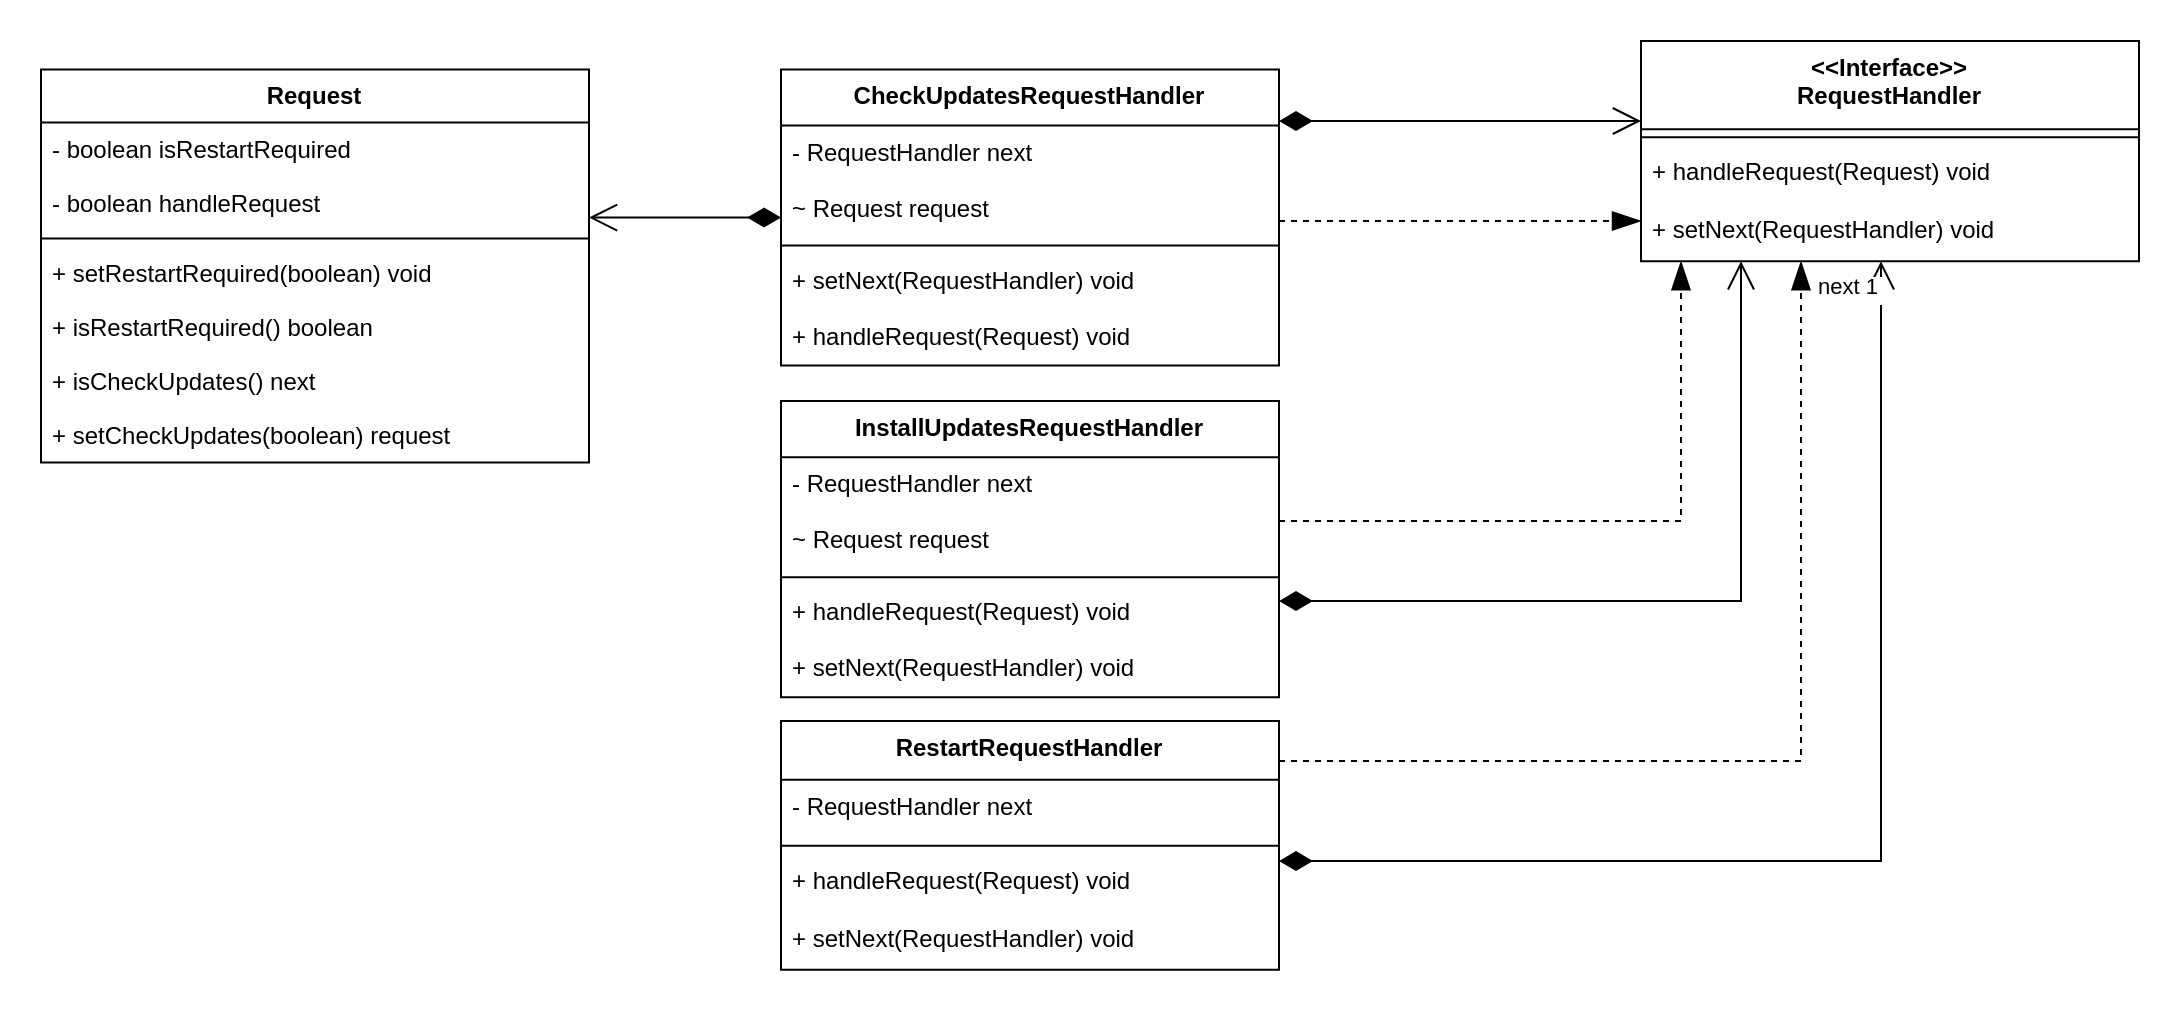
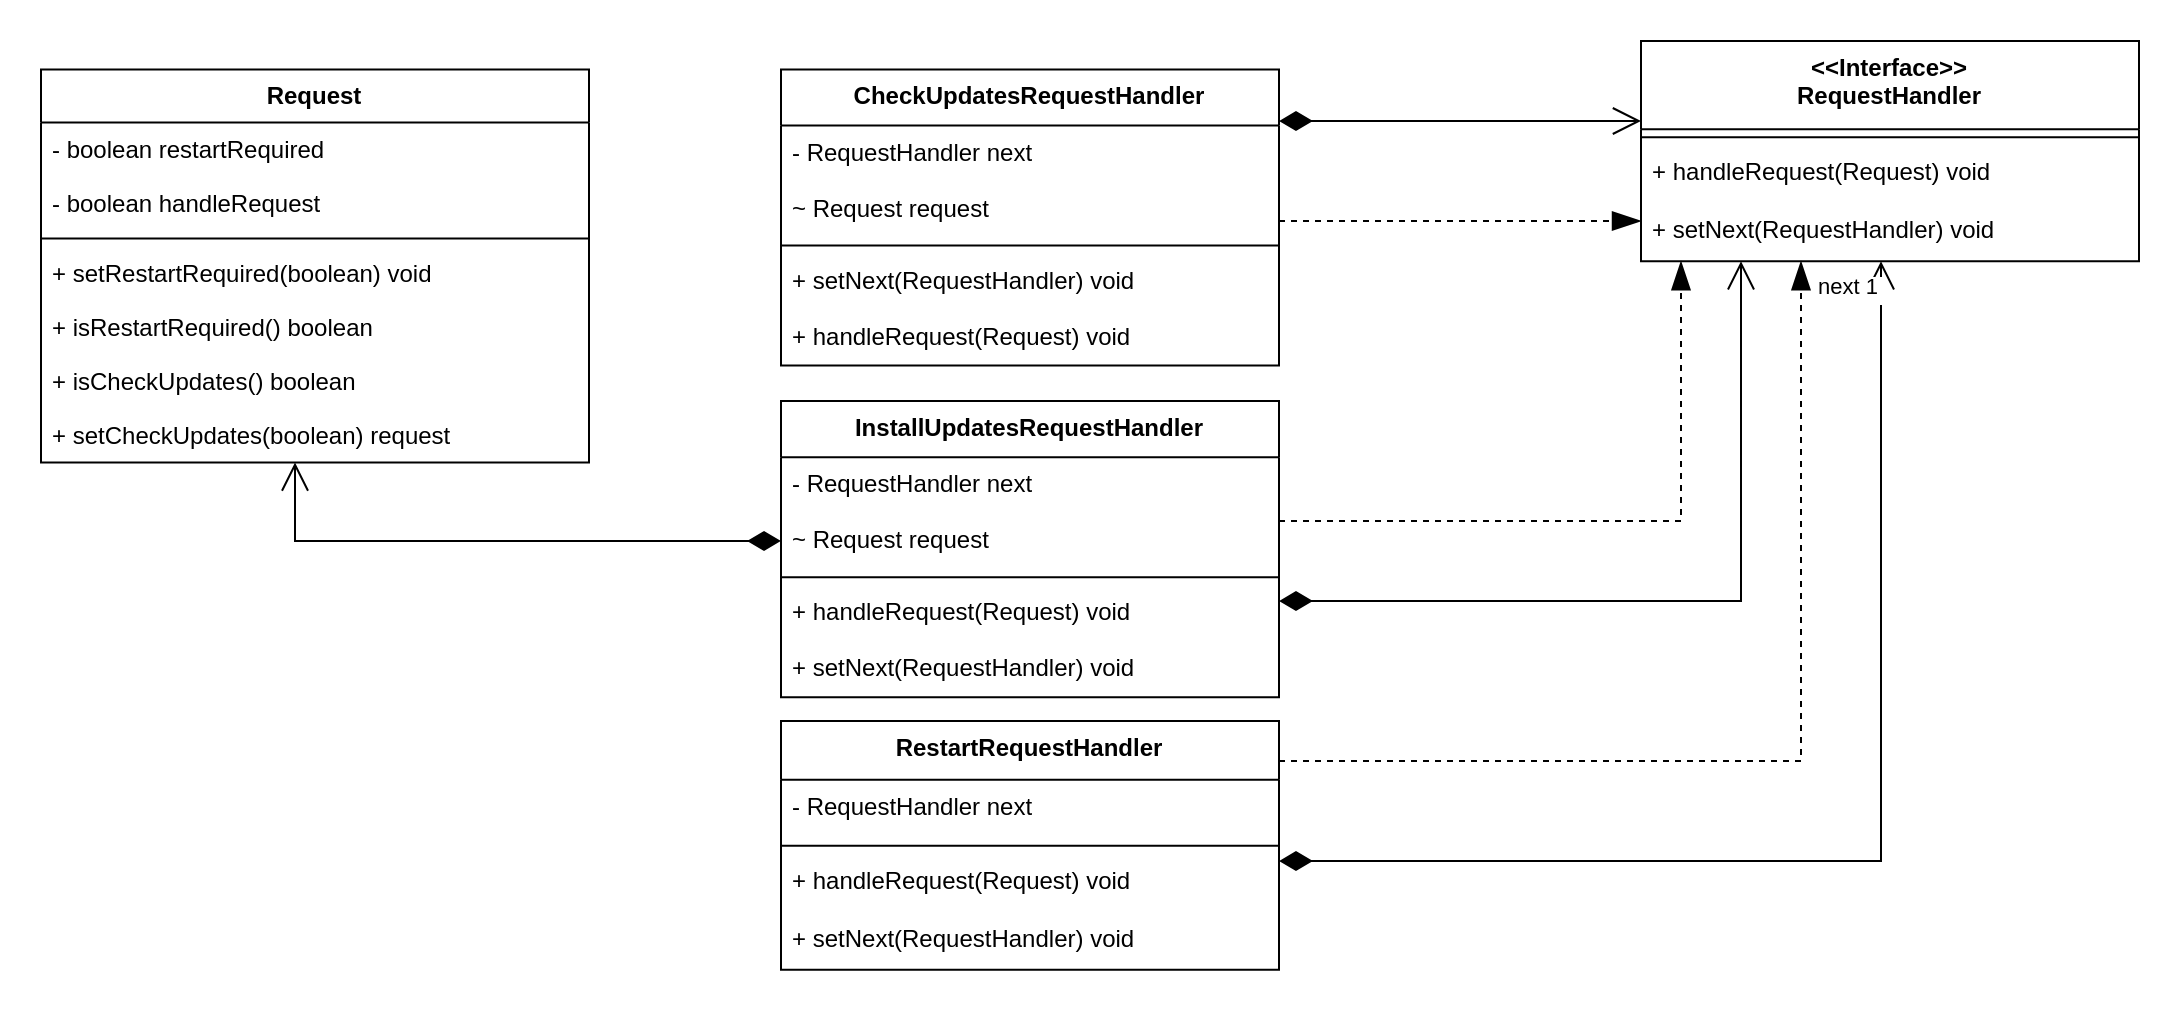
(218, 150) -> (208, 150)
(672, 218) -> none
(197, 382) -> (214, 382)
none -> (485, 541)
